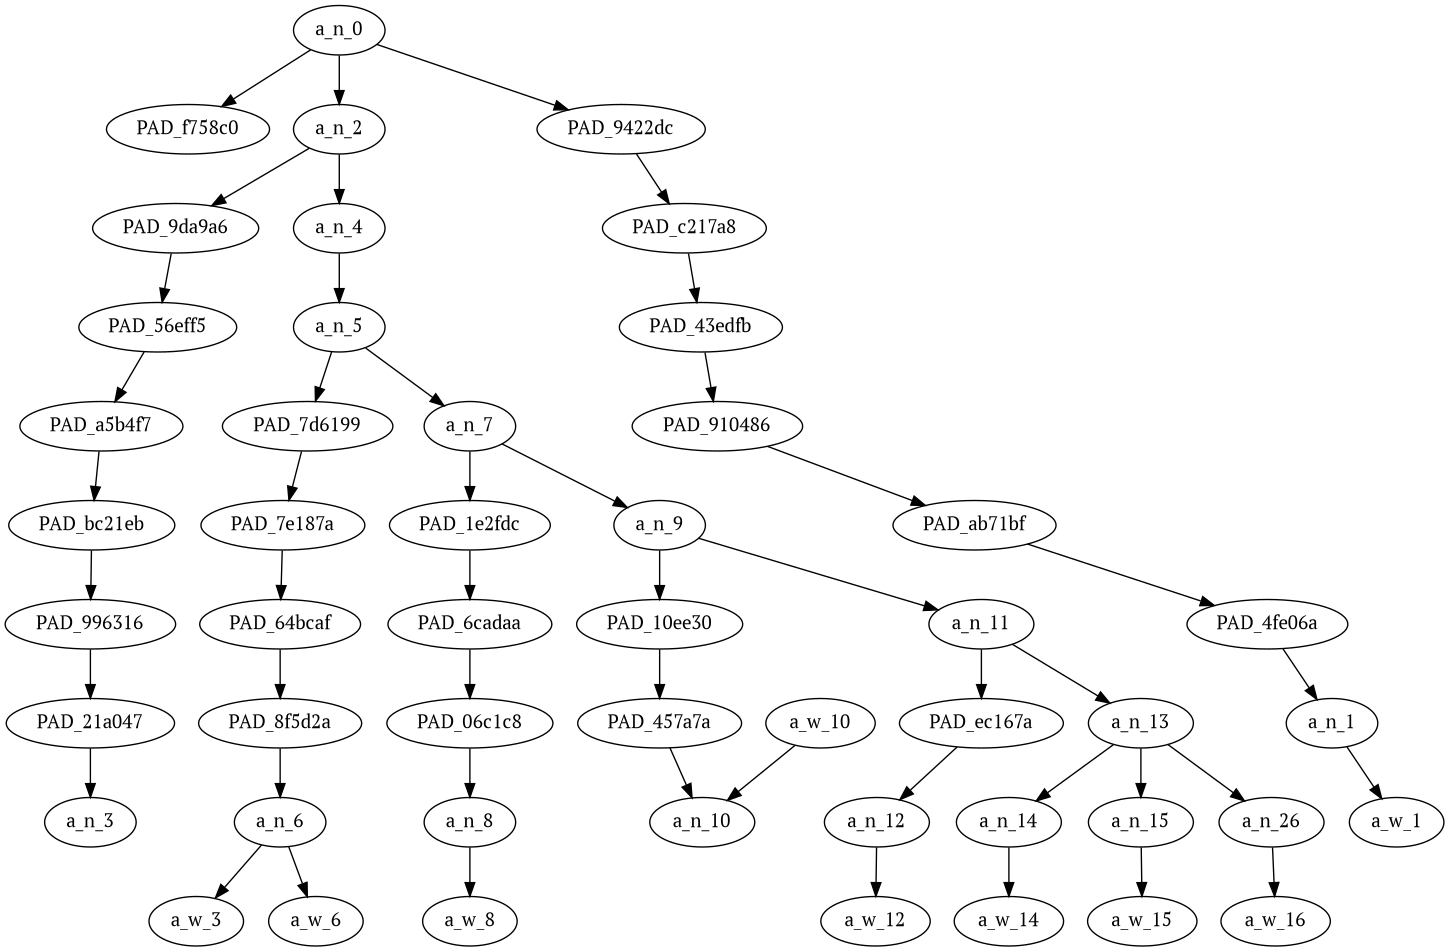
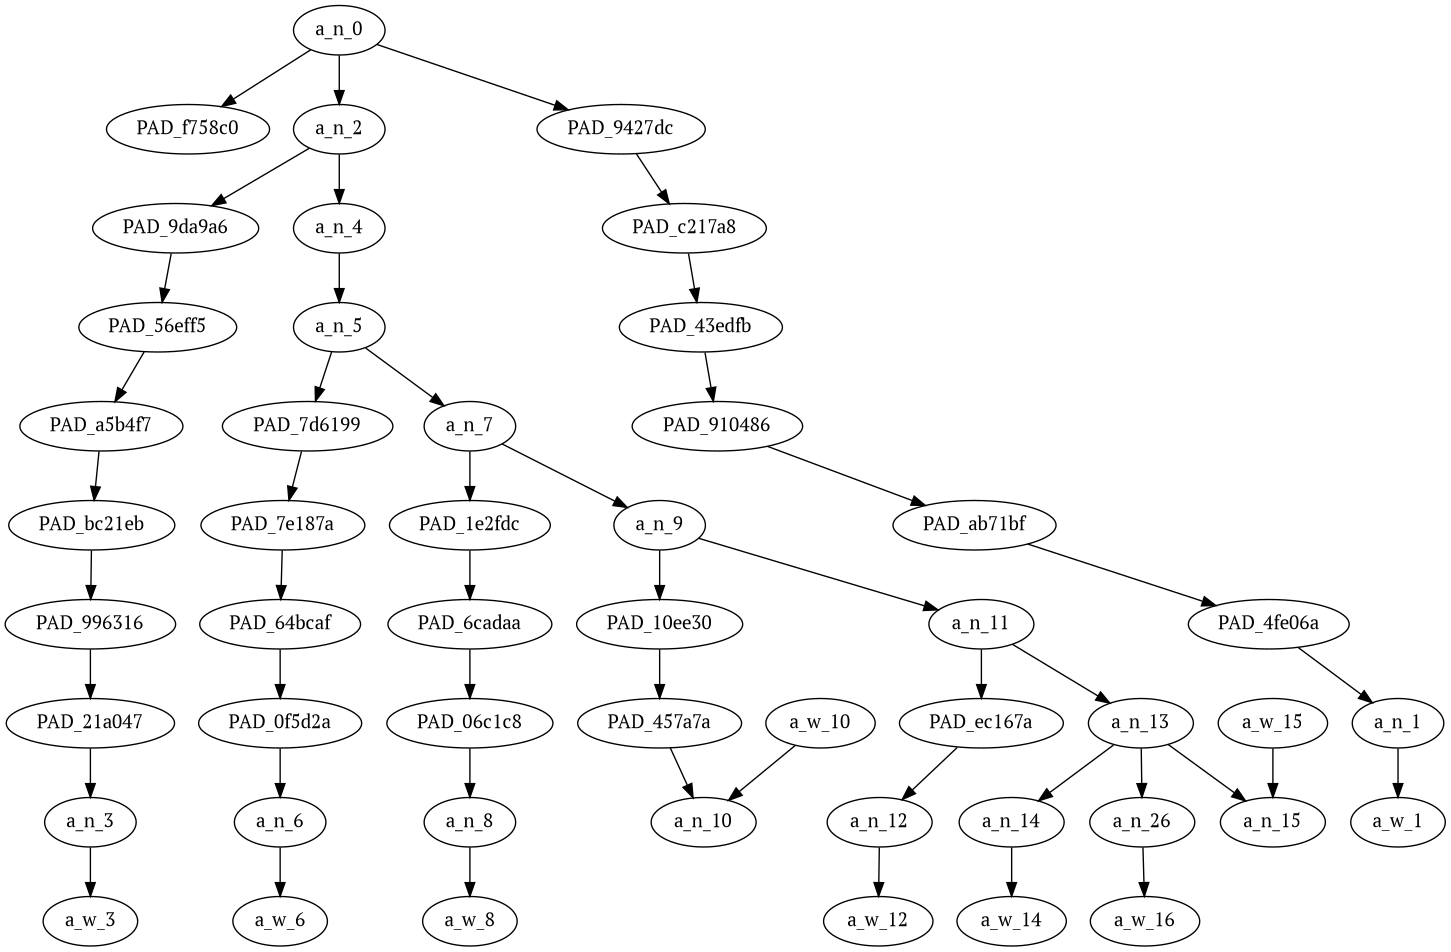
(621, 129) -> (621, 129)
(280, 723) -> (280, 723)
(1141, 865) -> (1273, 766)
(243, 866) -> (90, 865)
